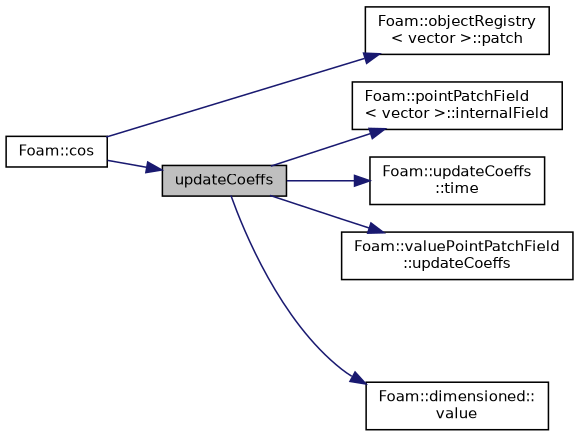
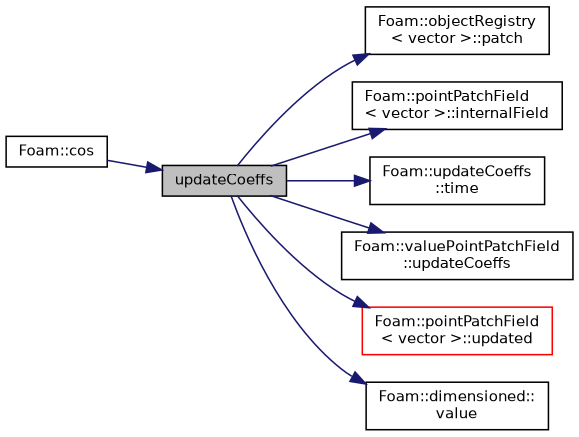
(235, 98) -> (291, 107)
none -> (457, 331)
